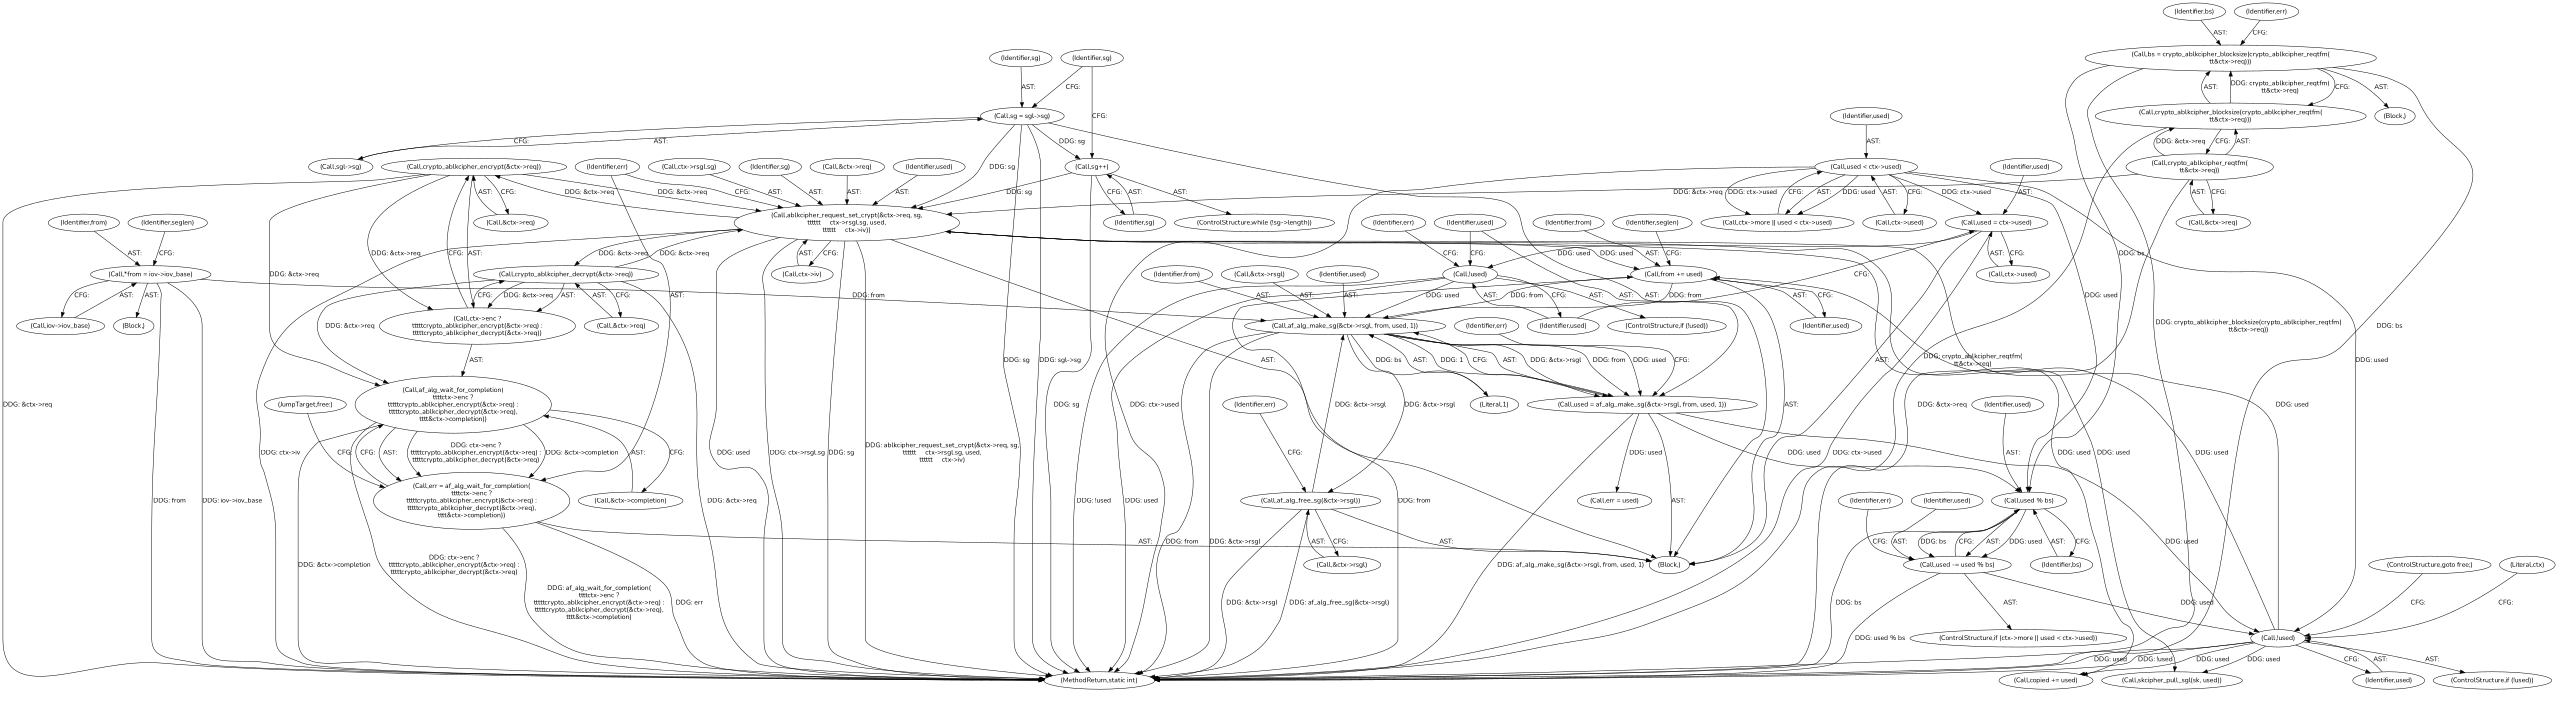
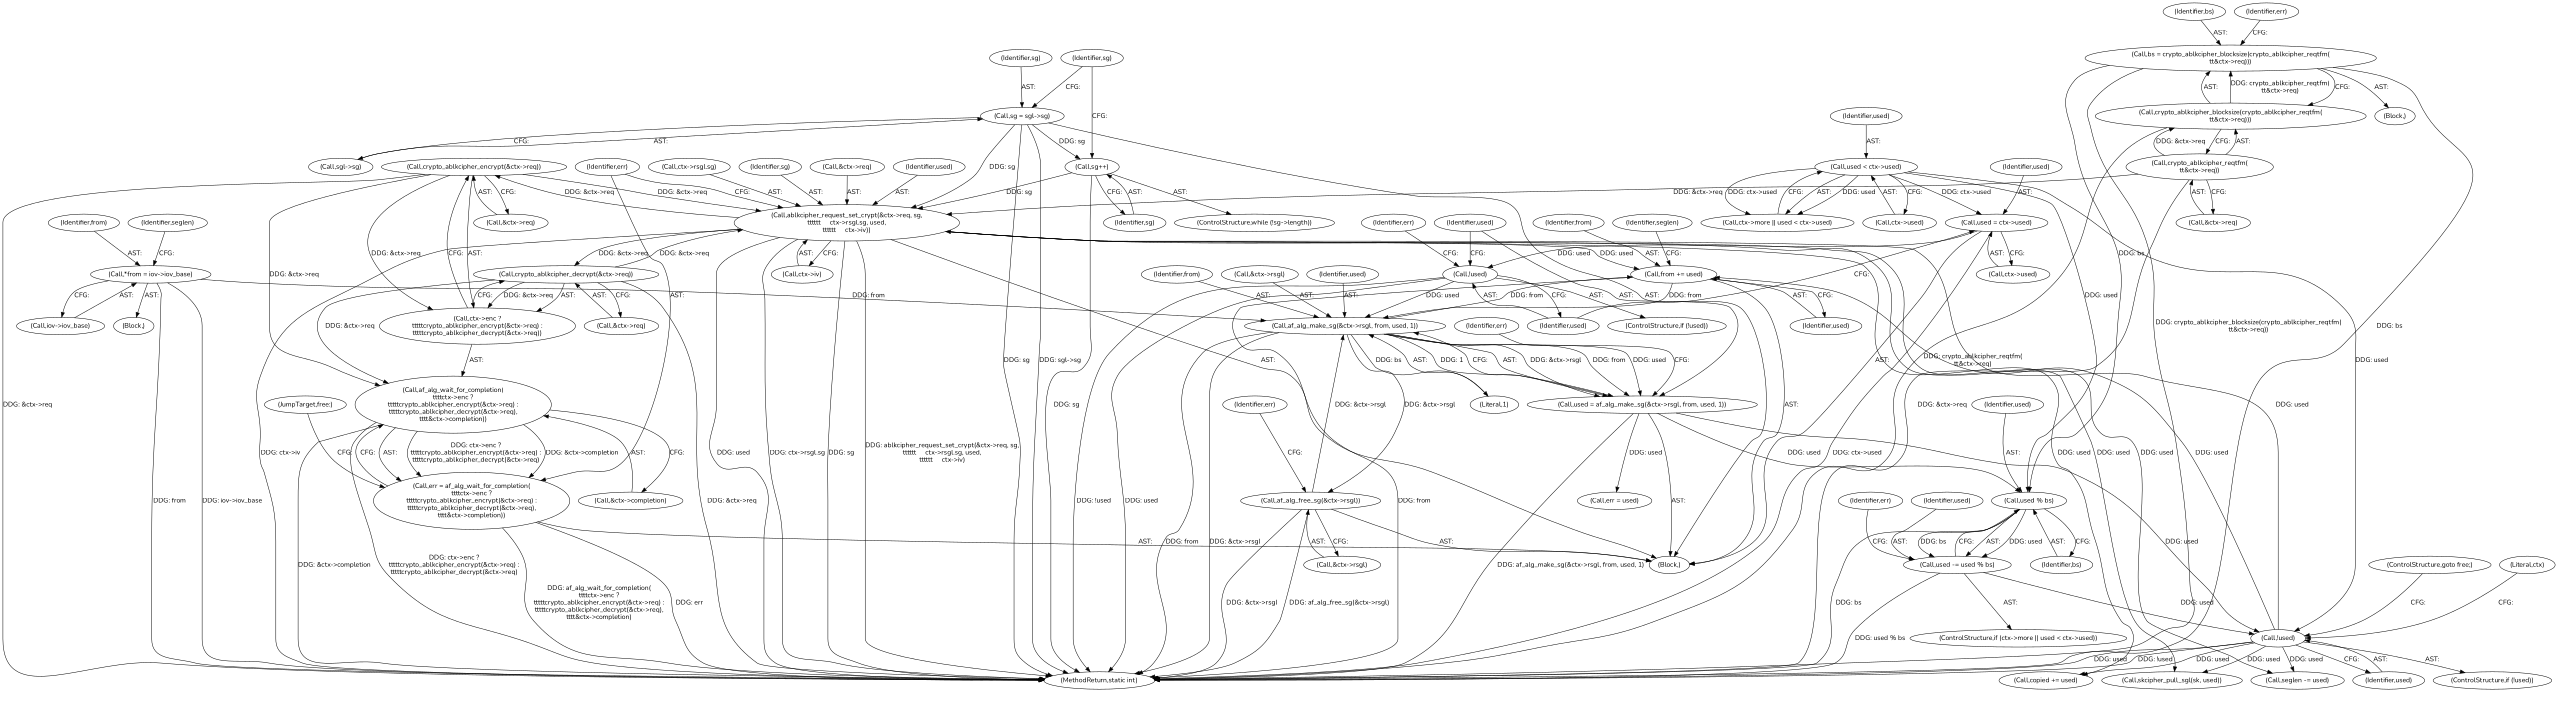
(1269, 256) -> none
none -> (2298, 681)
